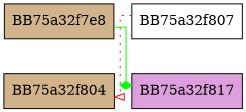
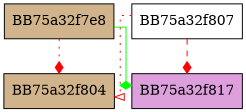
none -> (59, 50)
none -> (187, 50)
